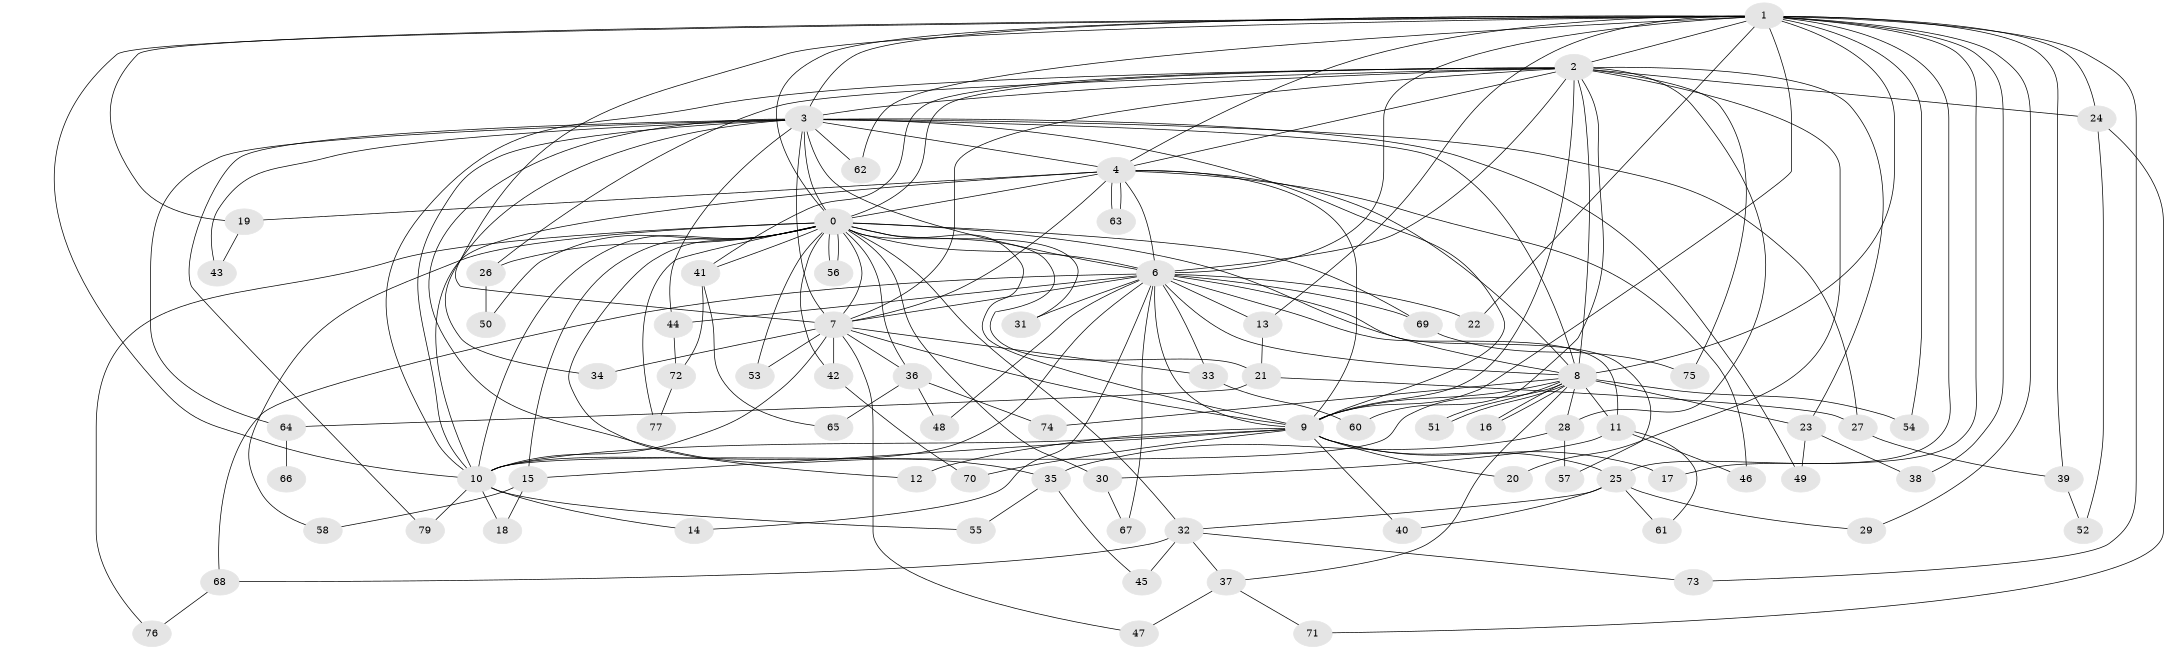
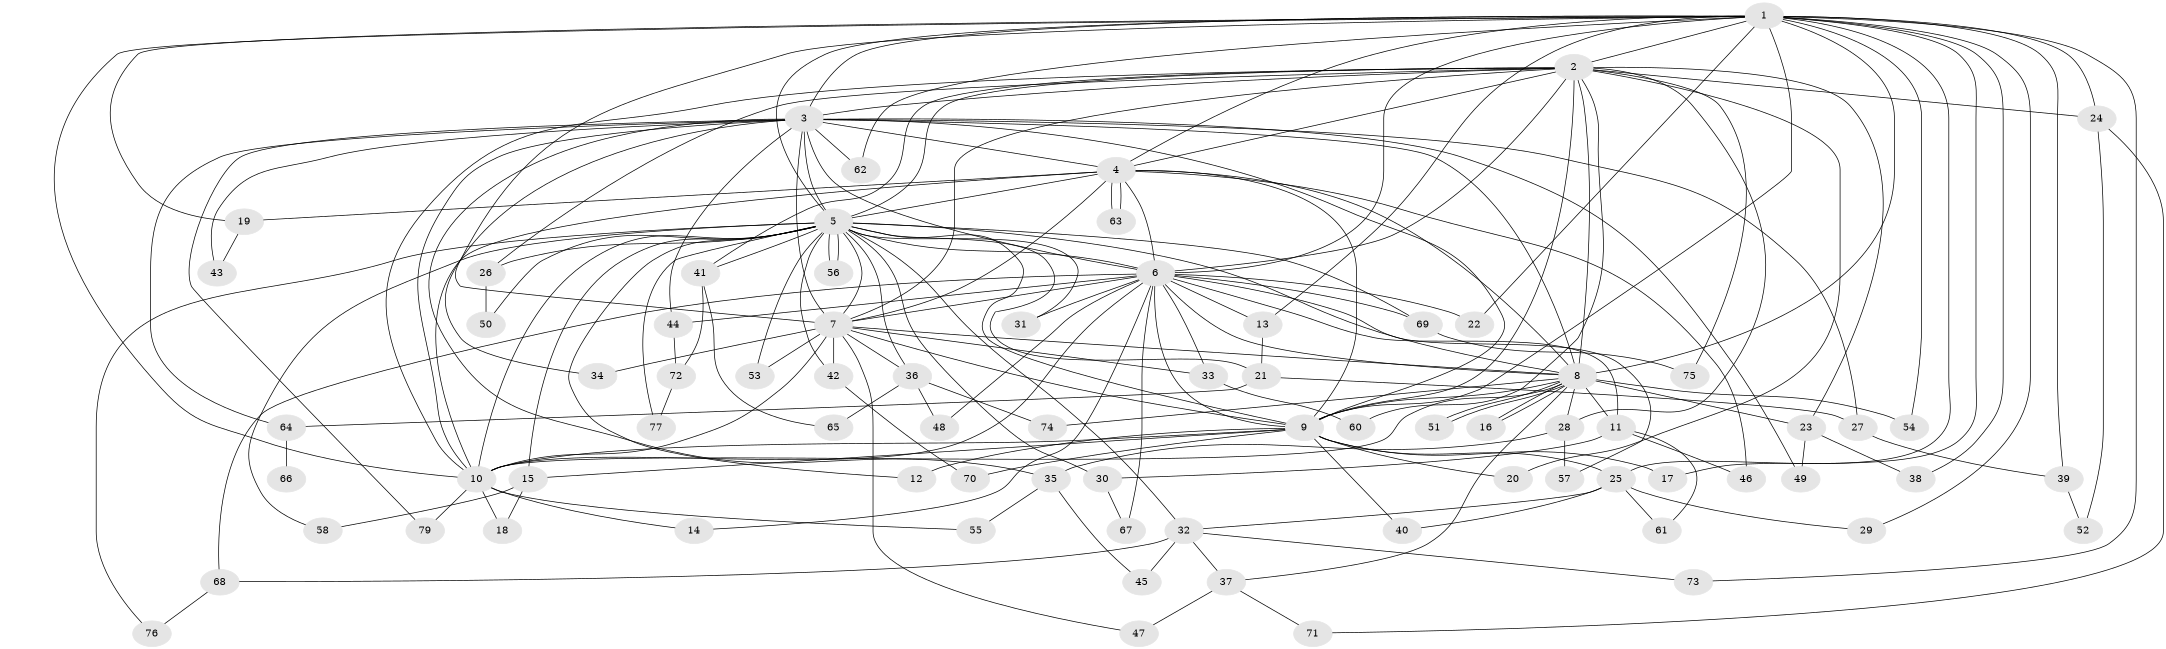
(834, 222) -> (834, 222)
none -> (1205, 352)
